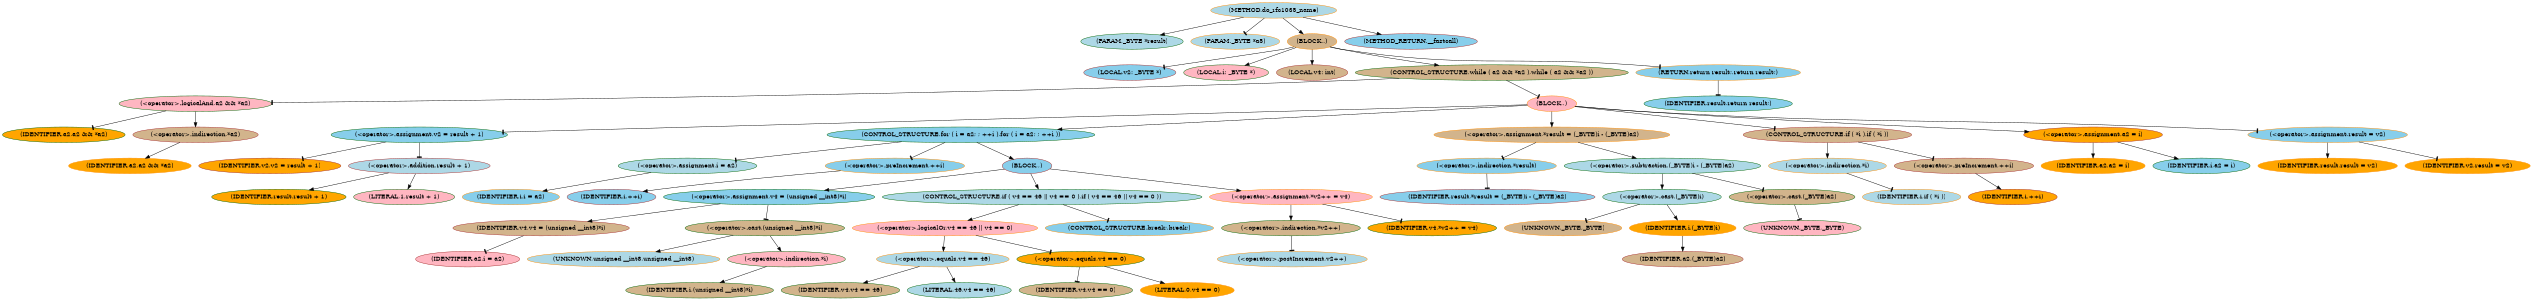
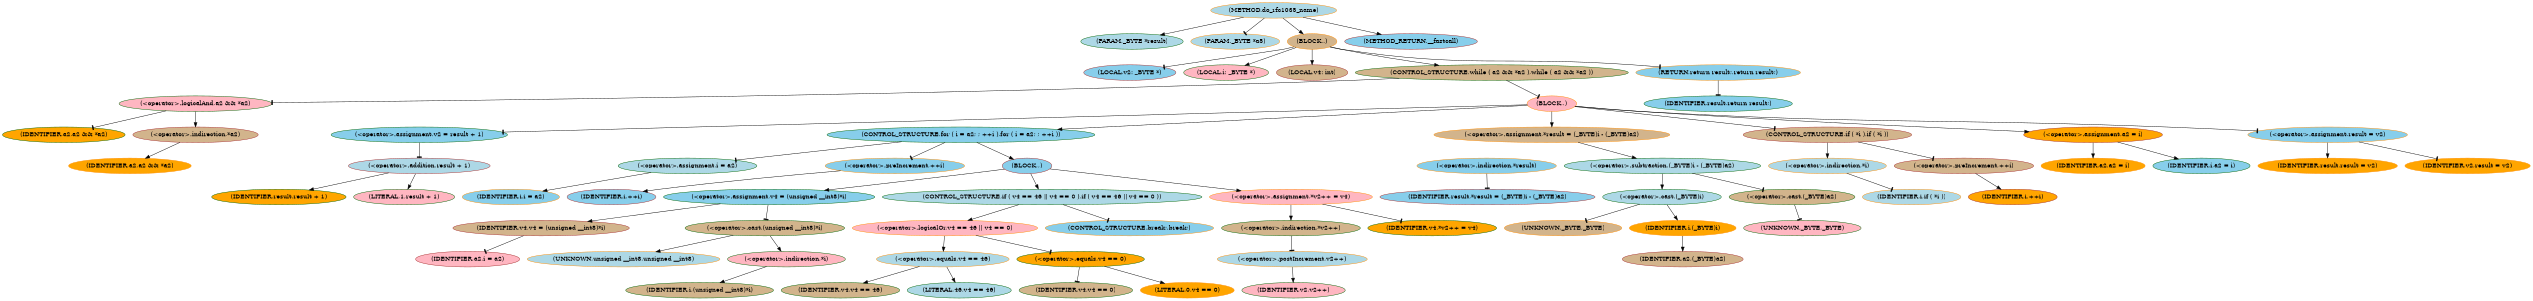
(1520, 150) -> none
(270, 166) -> none
none -> (1294, 290)
